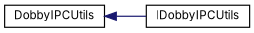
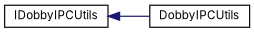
(131, 16) -> (135, 16)
